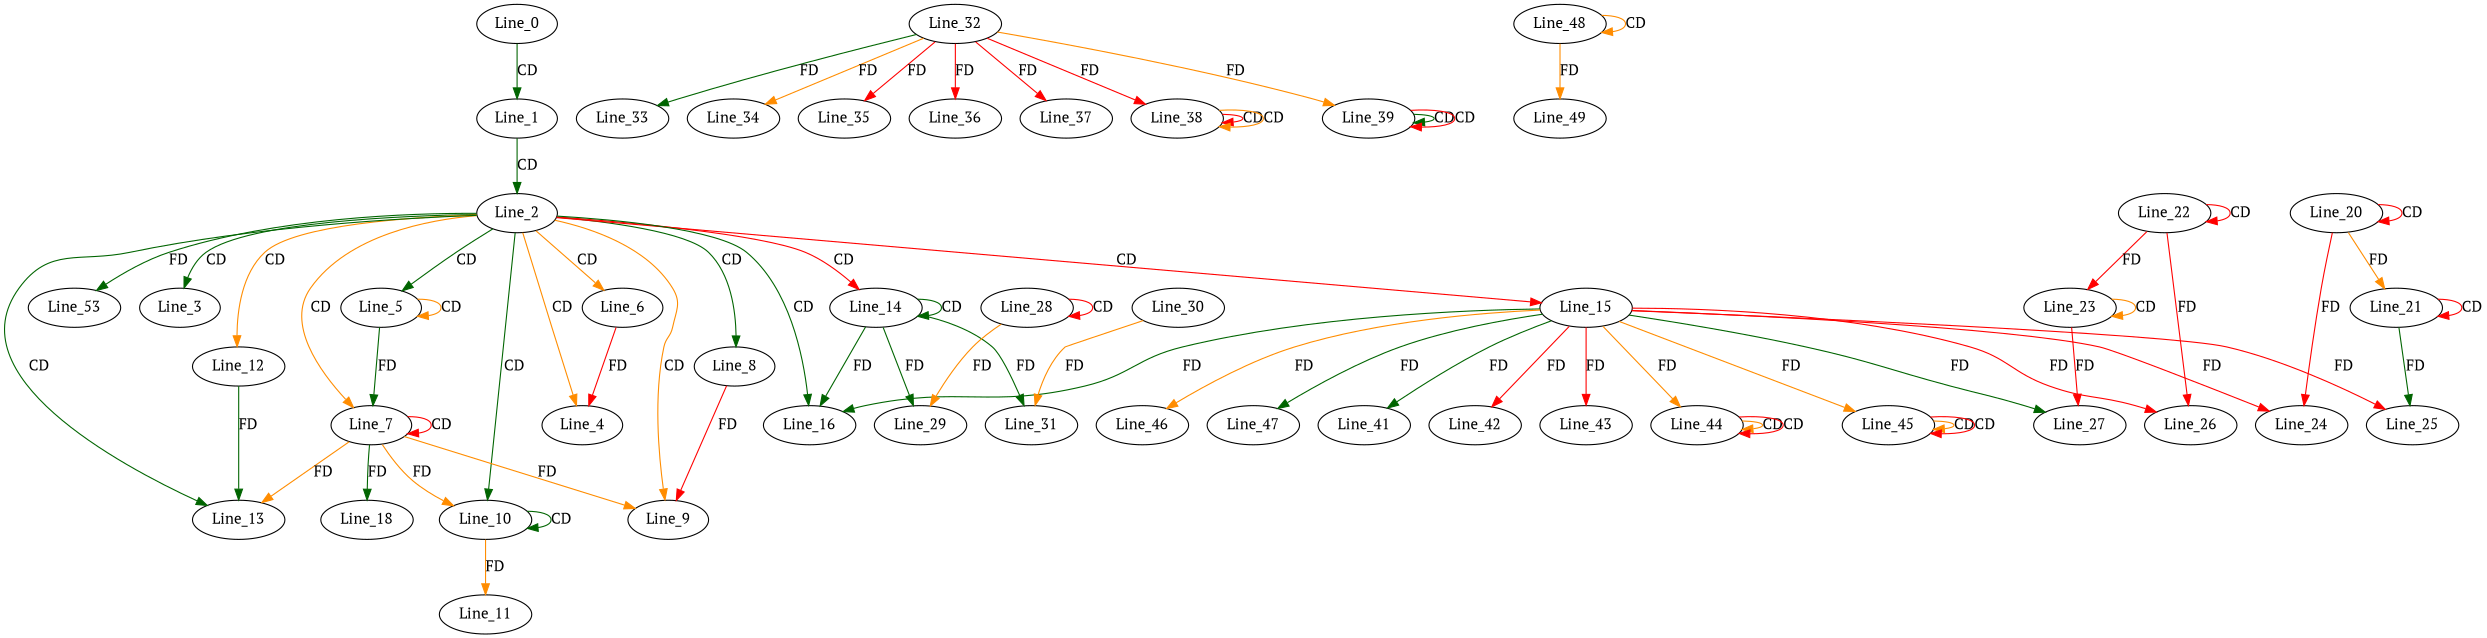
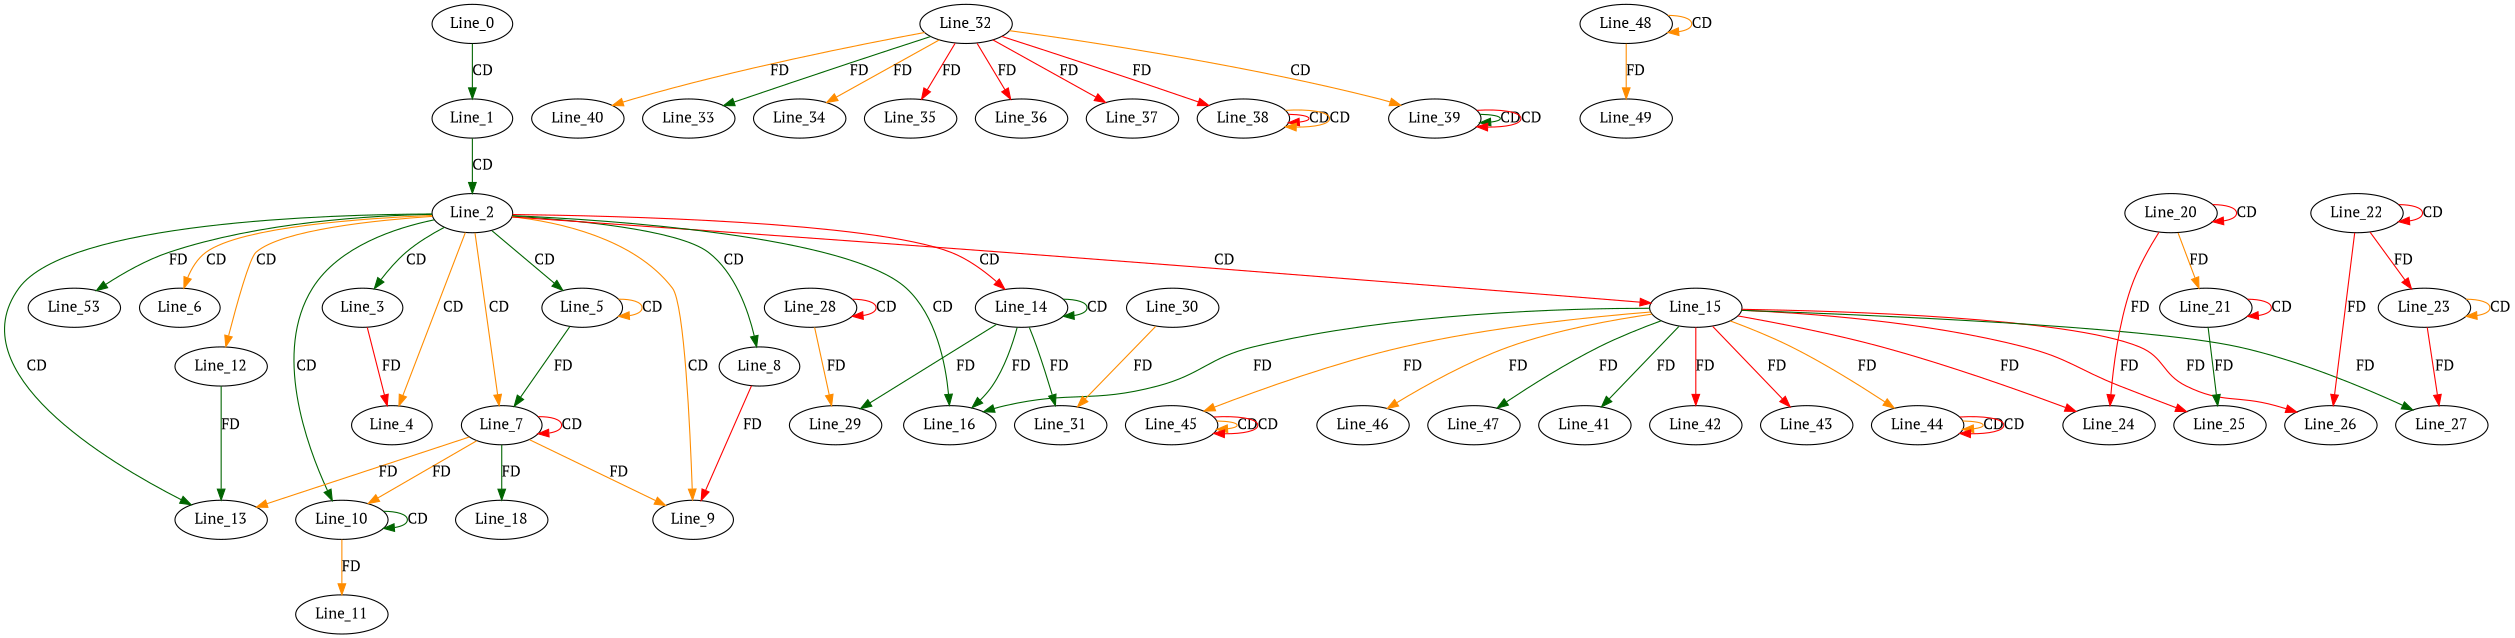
(1236, 71) -> (1301, 71)
none -> (578, 119)
(604, 361) -> (376, 361)
